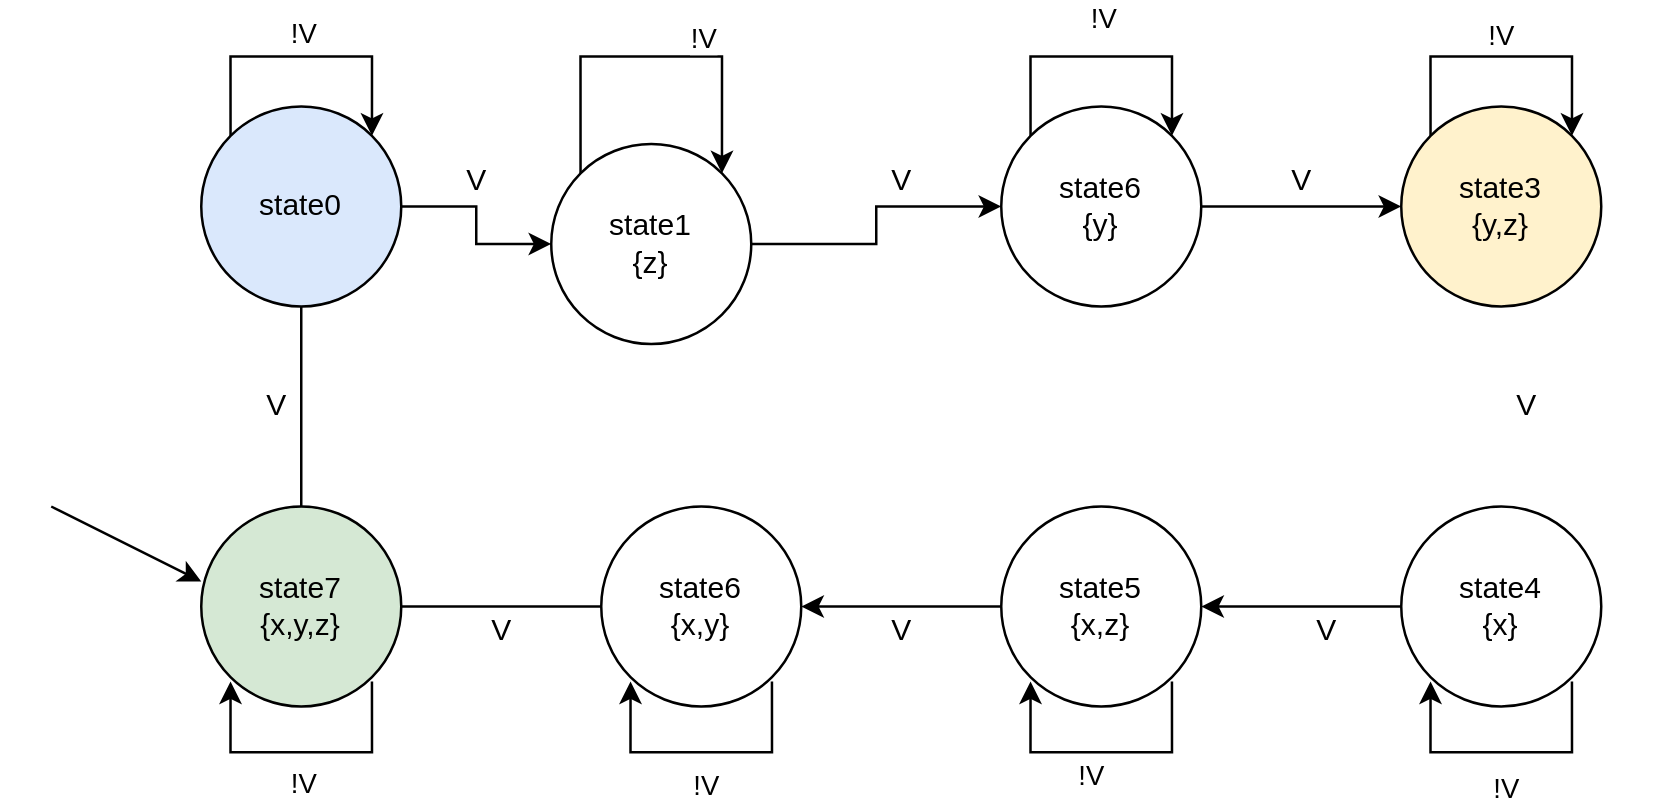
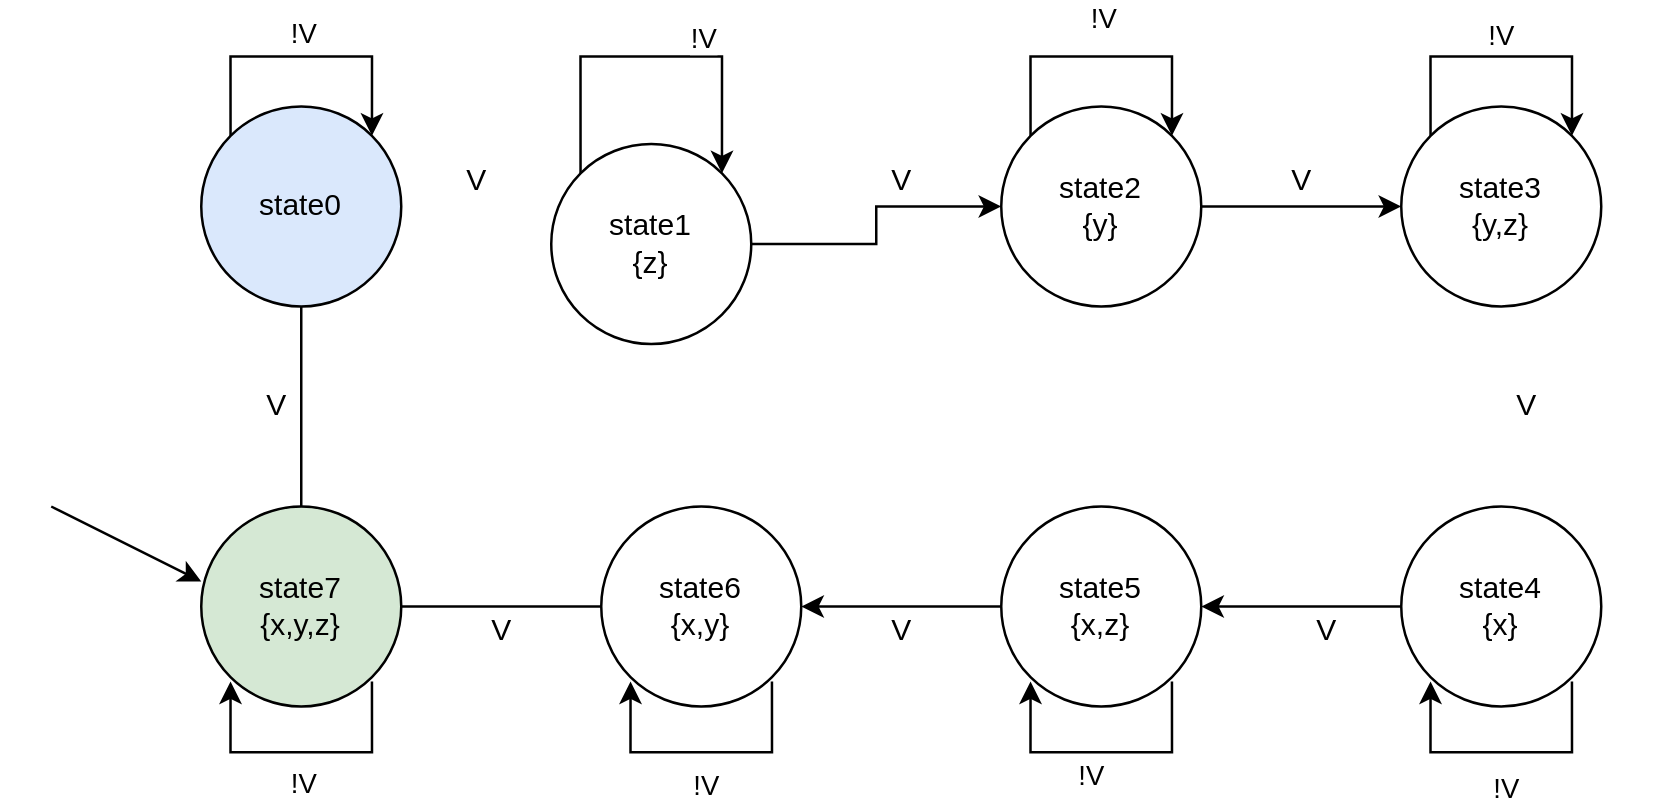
(1101, 206) -> (1101, 206)
(1501, 206) -> (1501, 206)
(476, 216) -> none
